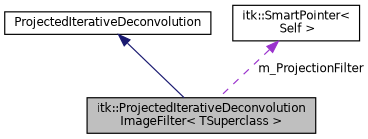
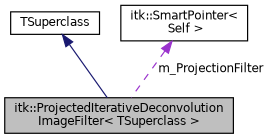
(108, 23) -> (55, 23)
